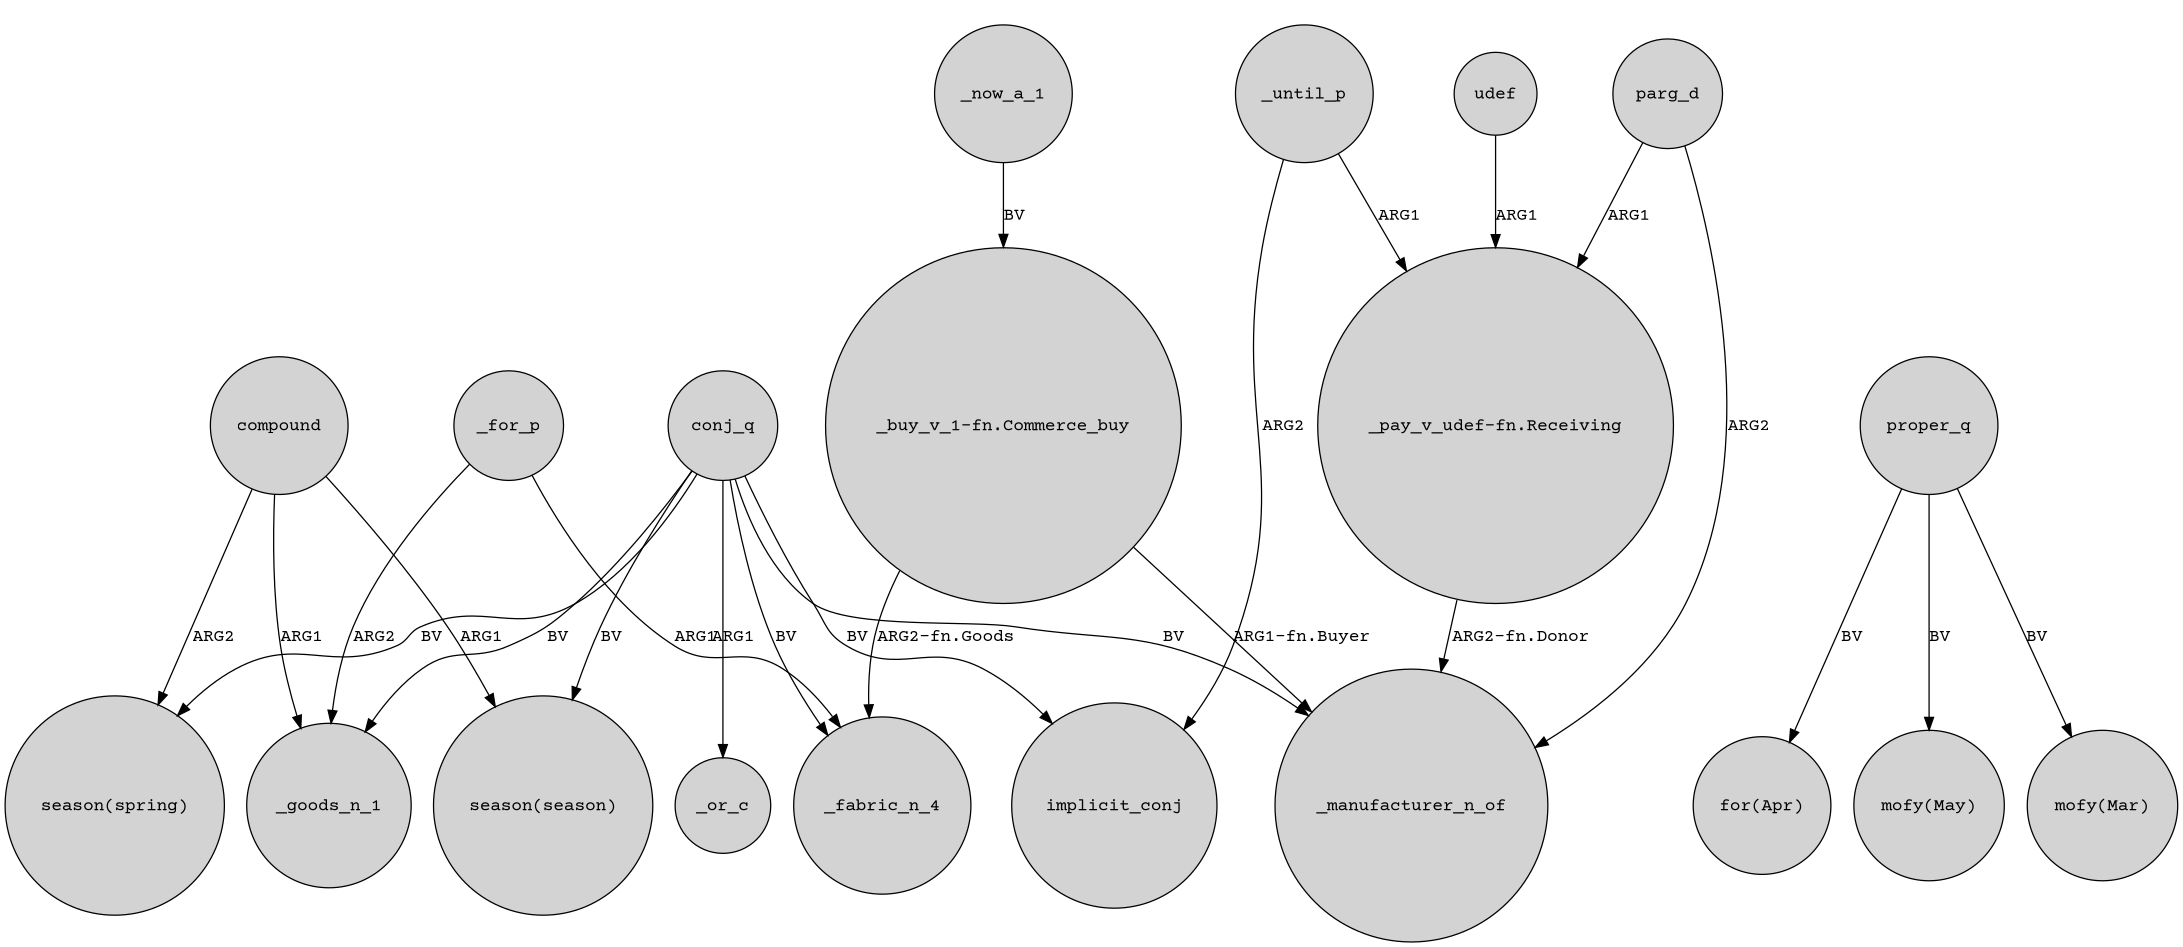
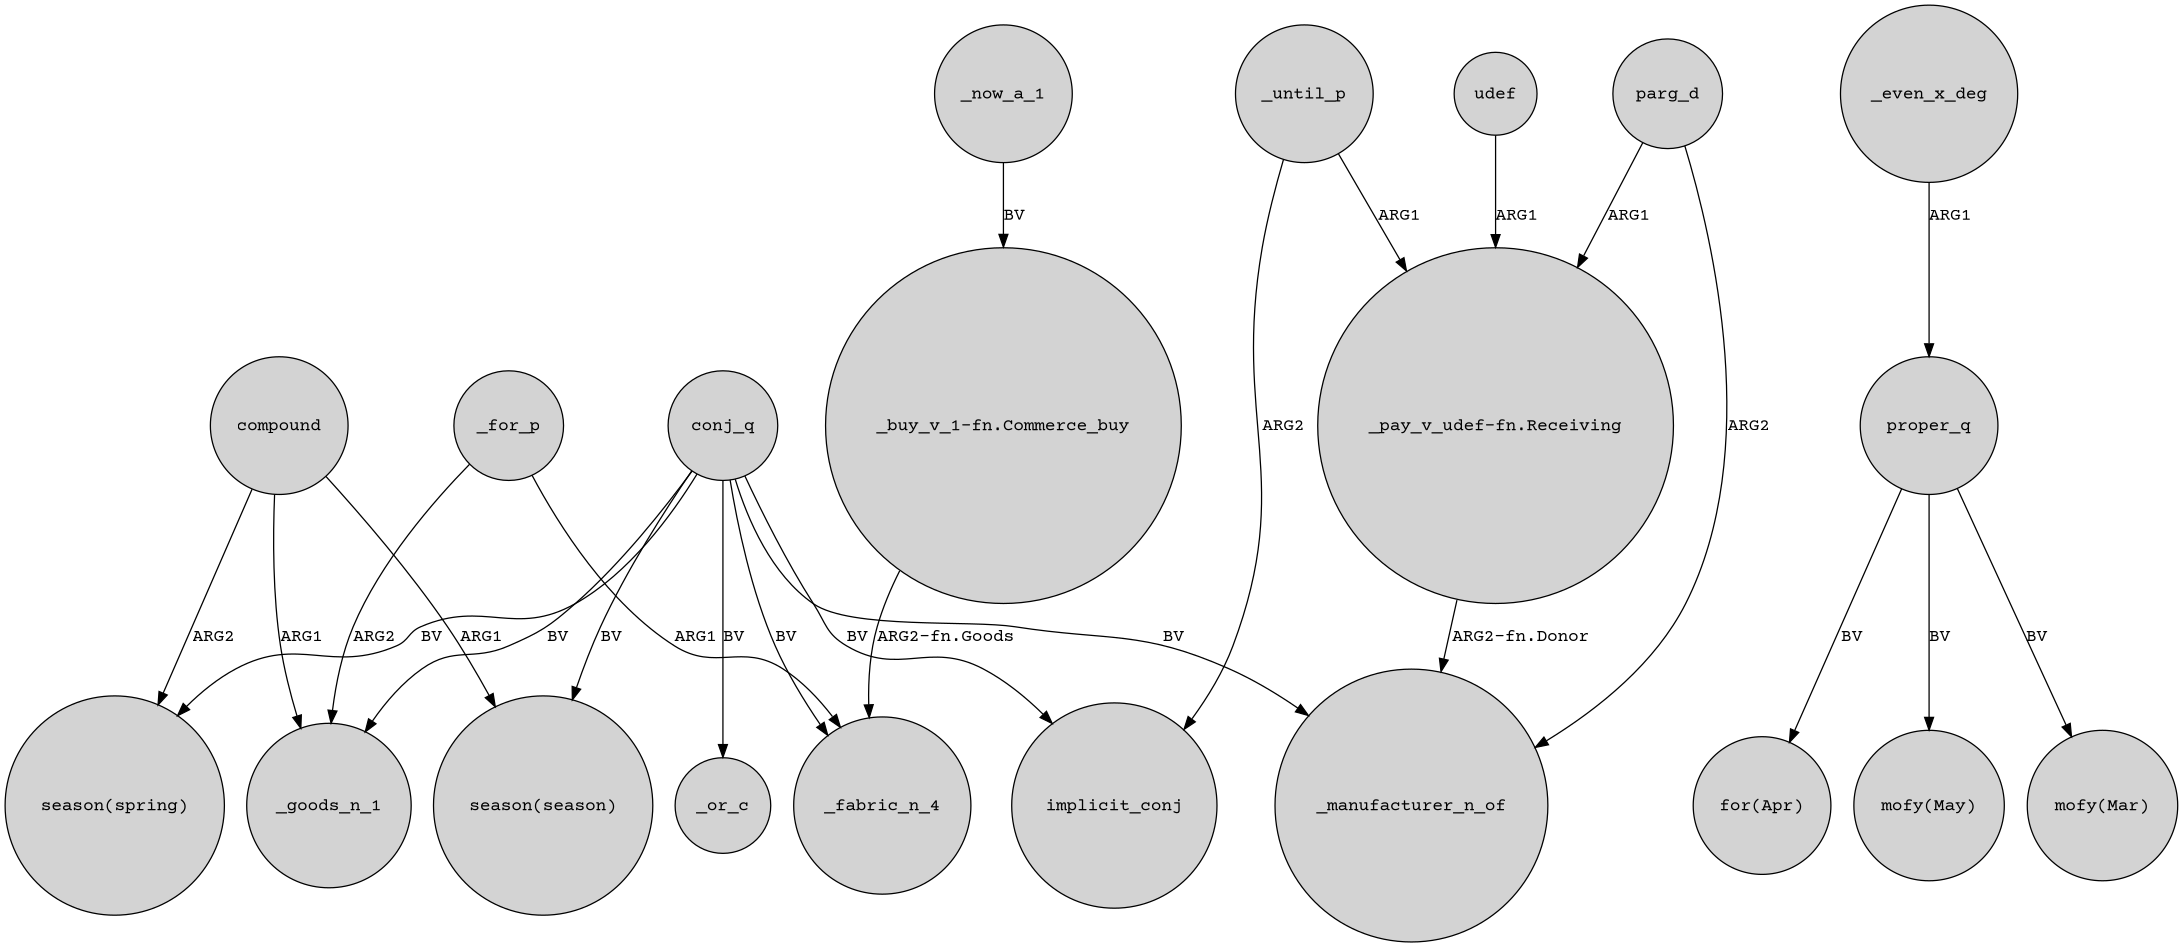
none -> (1929, 94)
(1218, 625) -> none
(734, 636) -> (734, 636)
